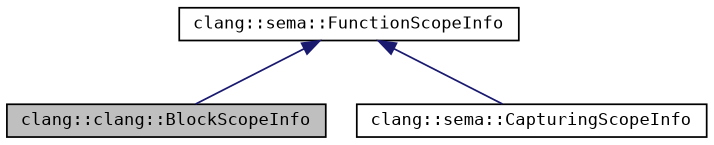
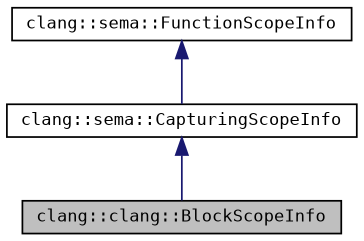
(250, 76) -> (182, 178)
